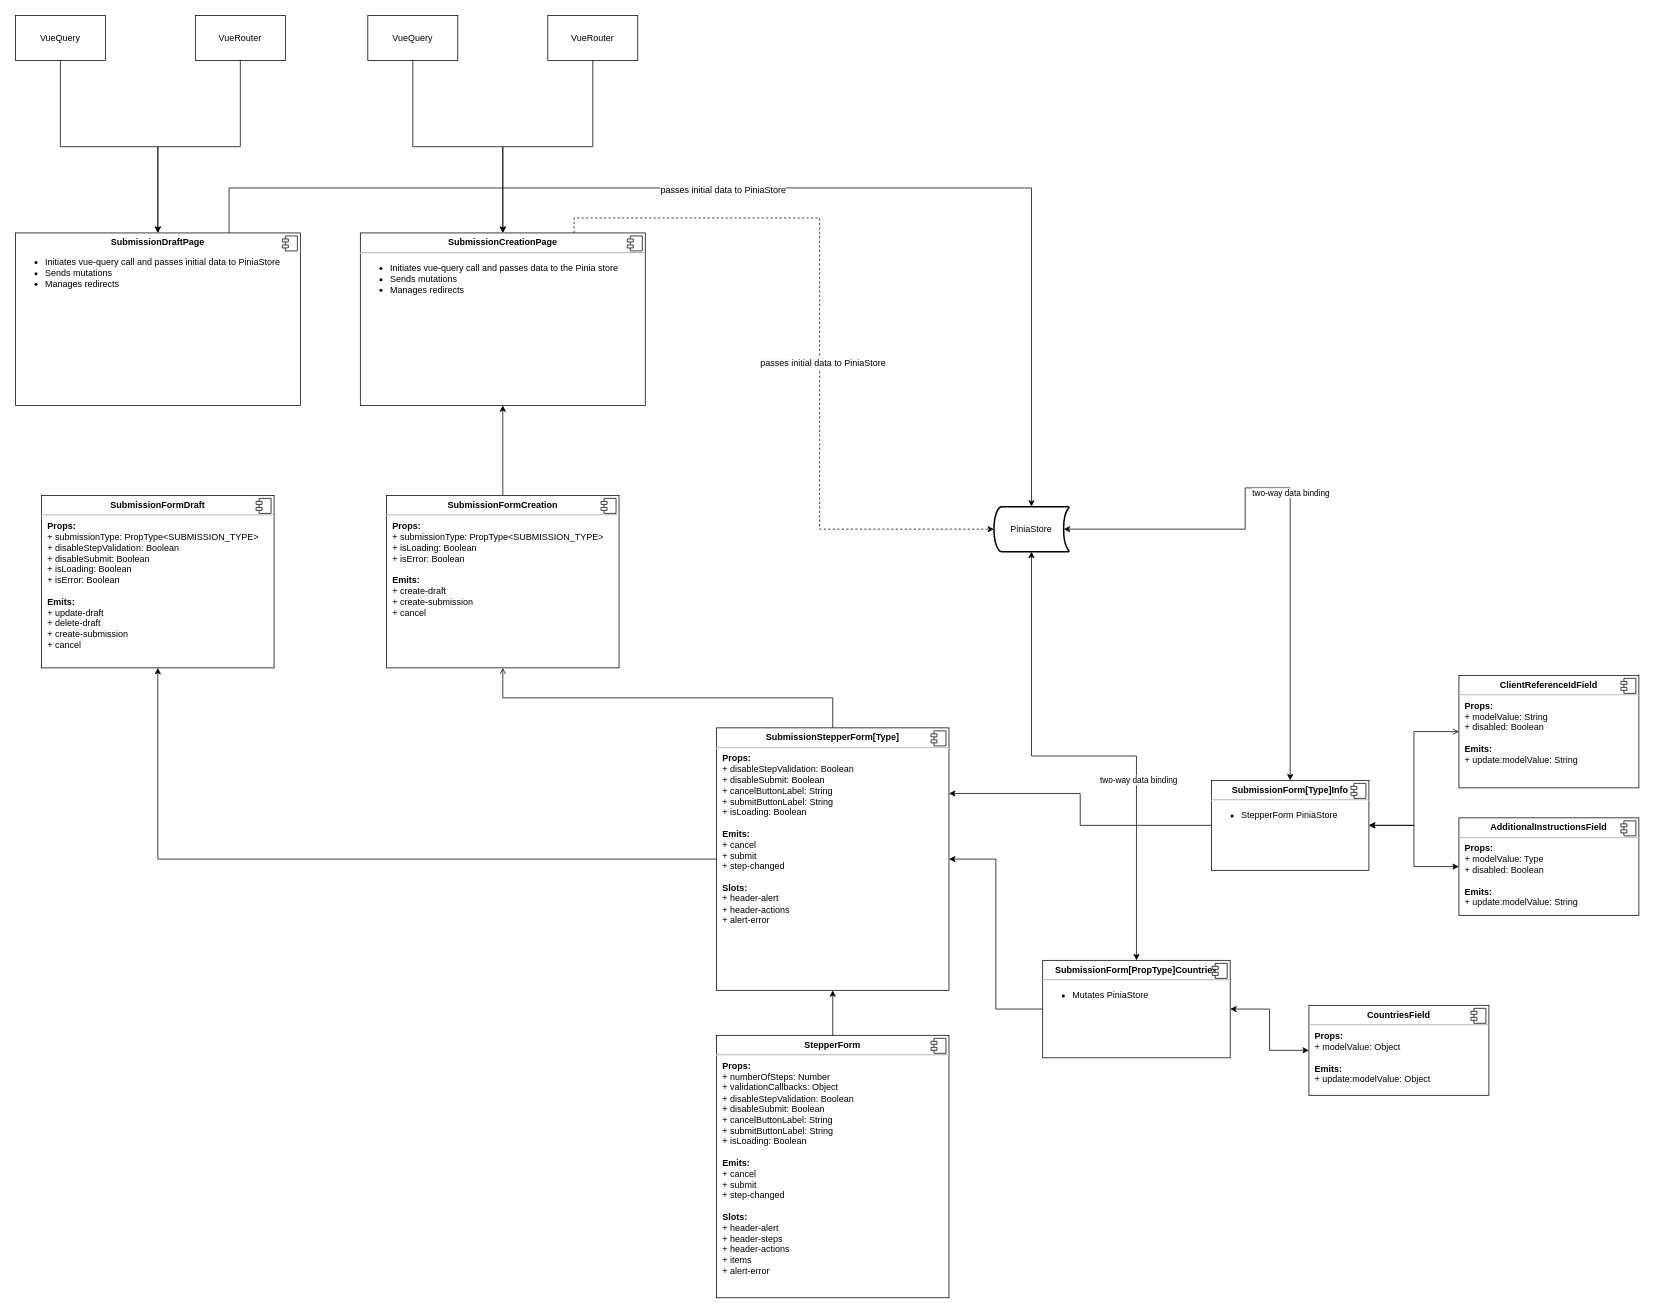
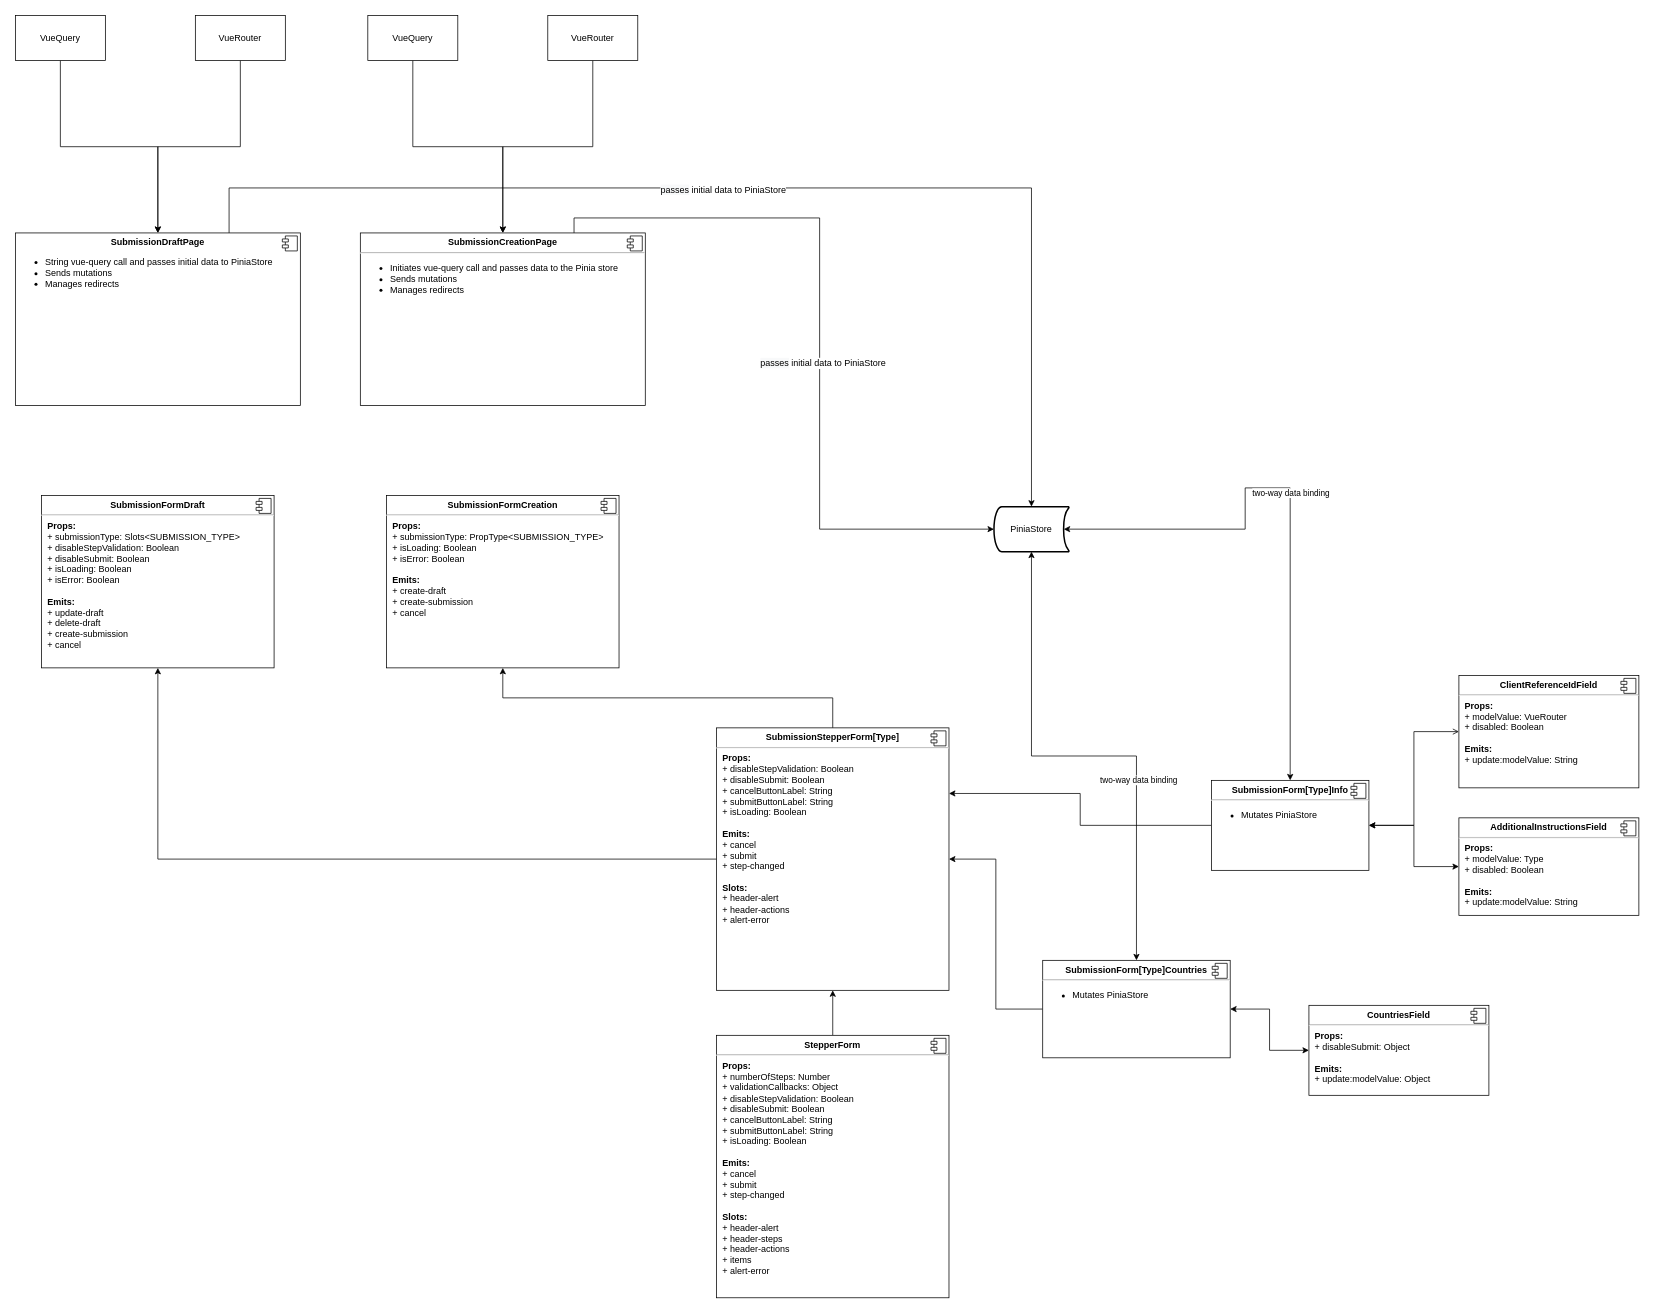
(761, 218) -> (761, 218)
(152, 233) -> (145, 233)
(503, 453) -> none
(144, 495) -> (135, 495)
(503, 673) -> (503, 674)
(1520, 675) -> (1520, 675)
(1270, 780) -> (1270, 780)
(1123, 960) -> (1112, 960)
(1371, 1005) -> (1371, 1005)
